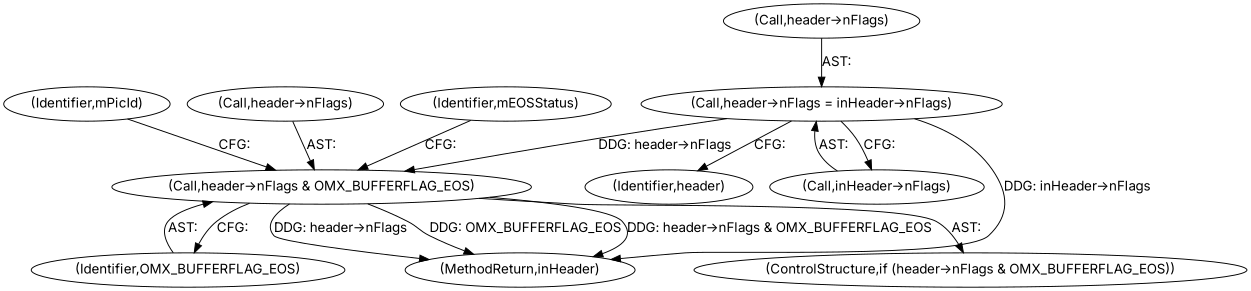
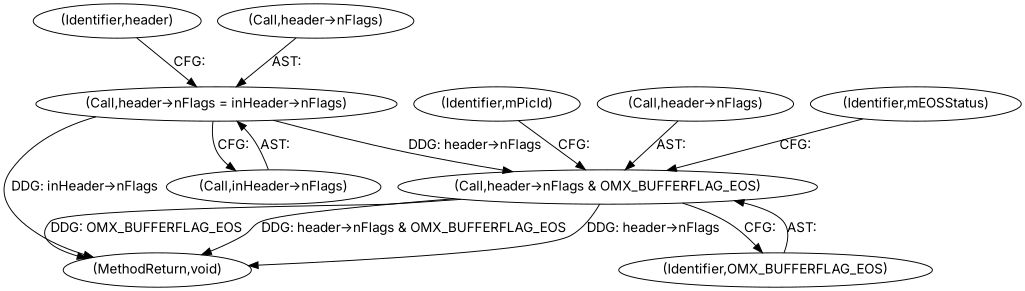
(749, 144) -> (163, 59)
(520, 270) -> (157, 270)
(970, 270) -> none
